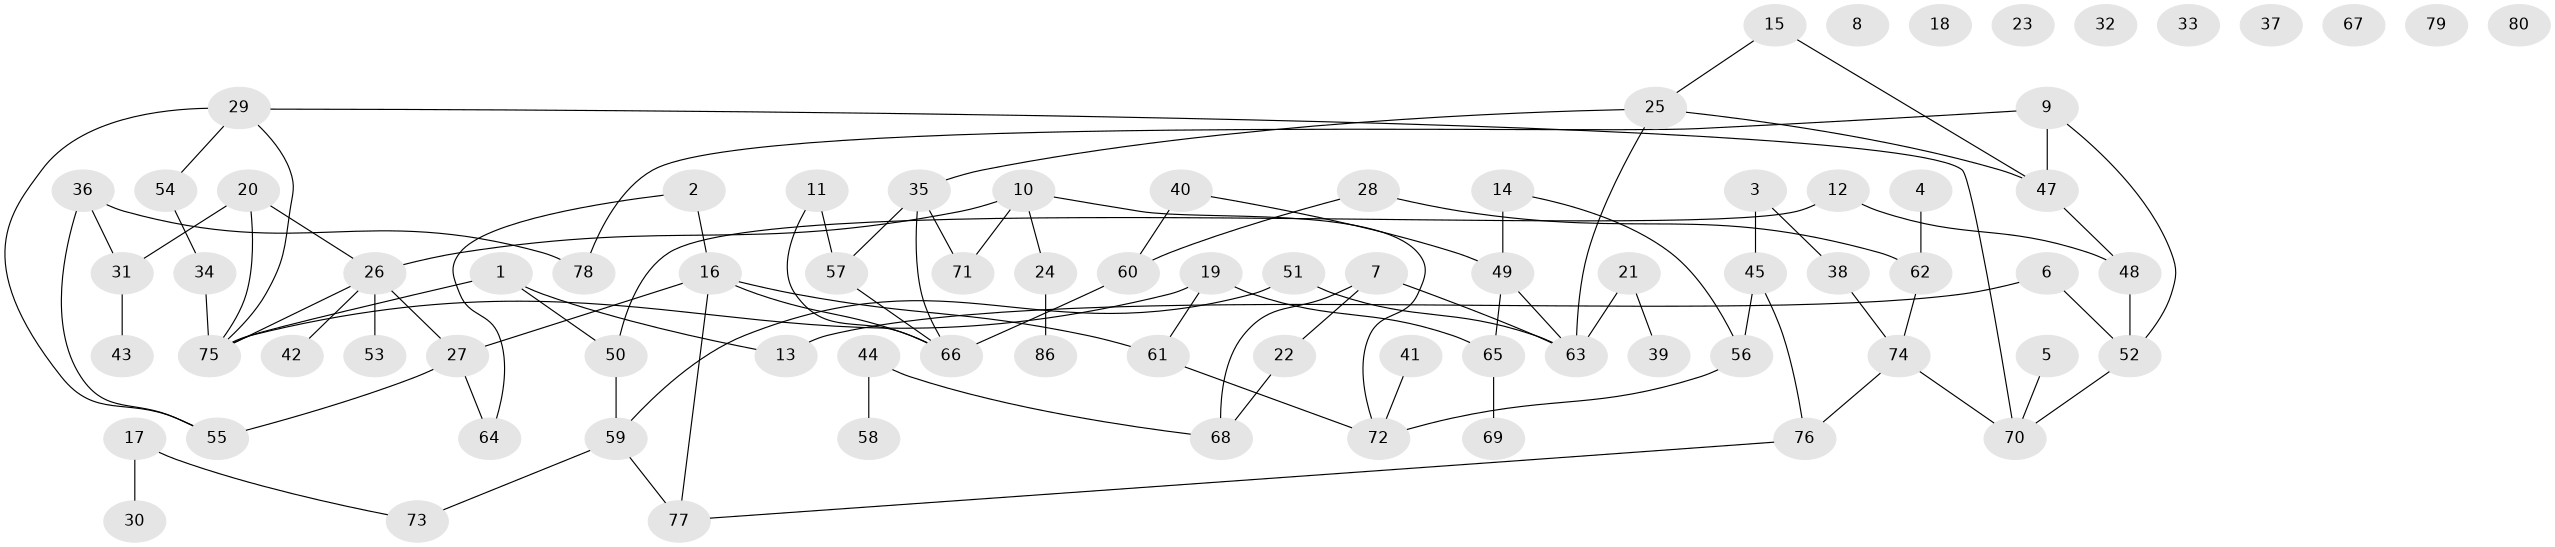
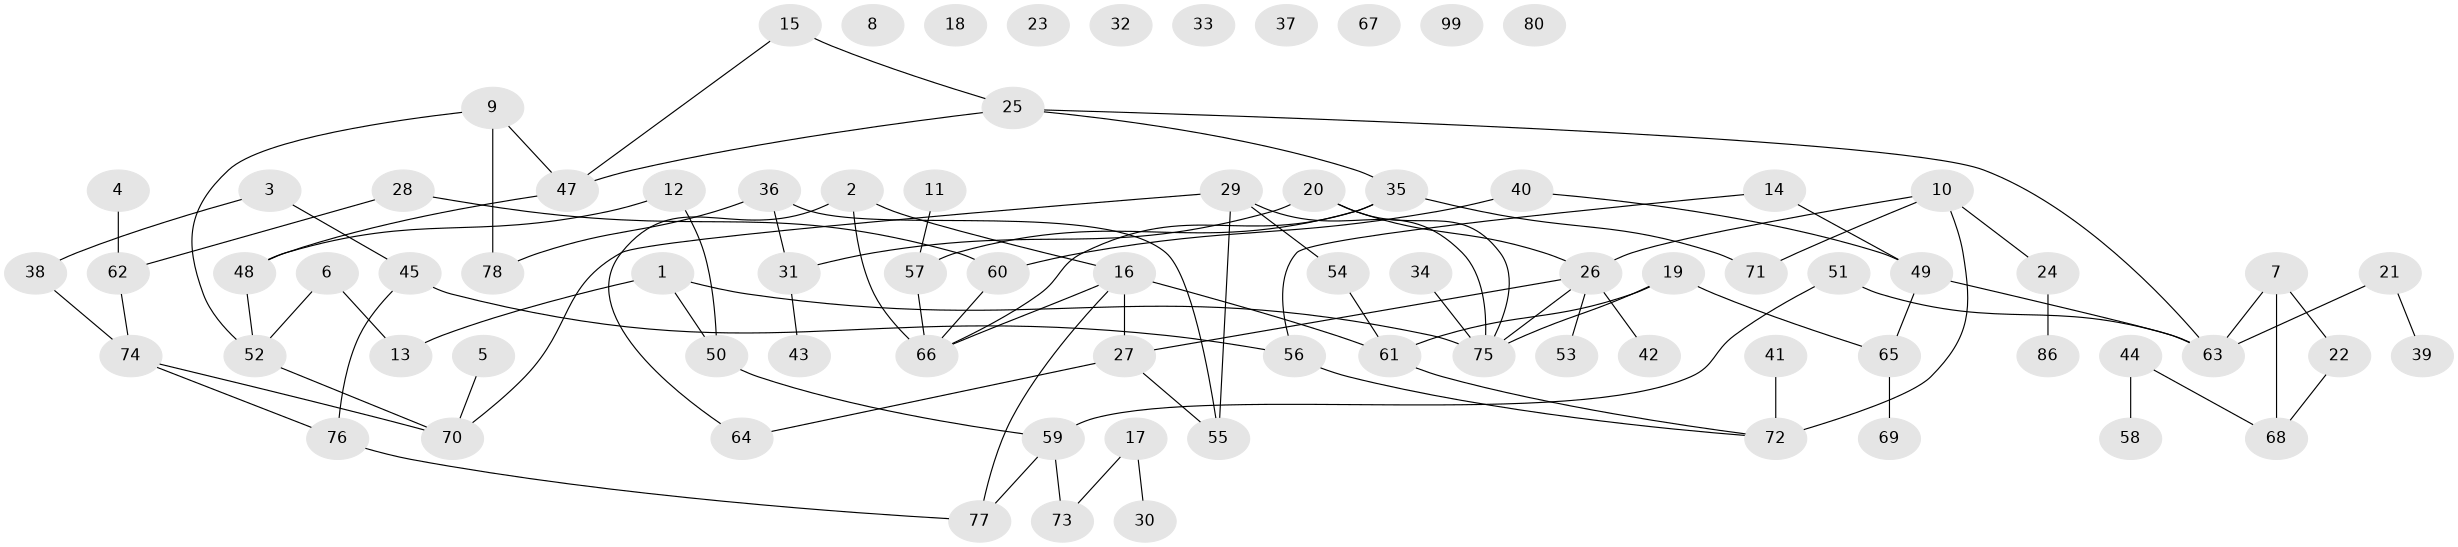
(2437, 25) -> (1452, 25)
(189, 239) -> (1359, 307)
(790, 282) -> (869, 281)
